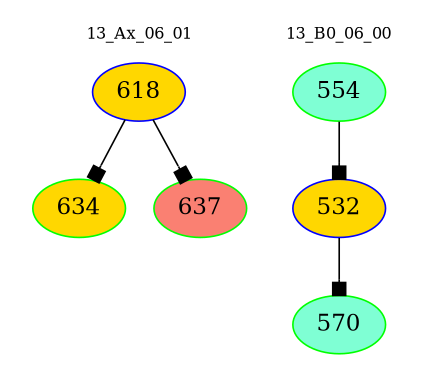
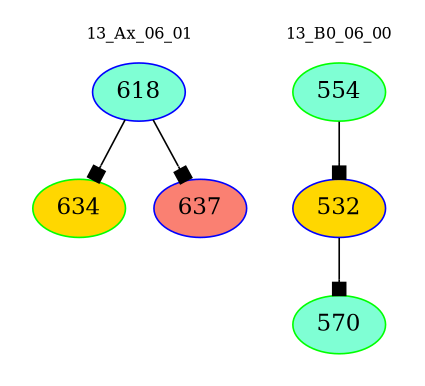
(139, 92) -> (139, 92)
(200, 208) -> (200, 208)
